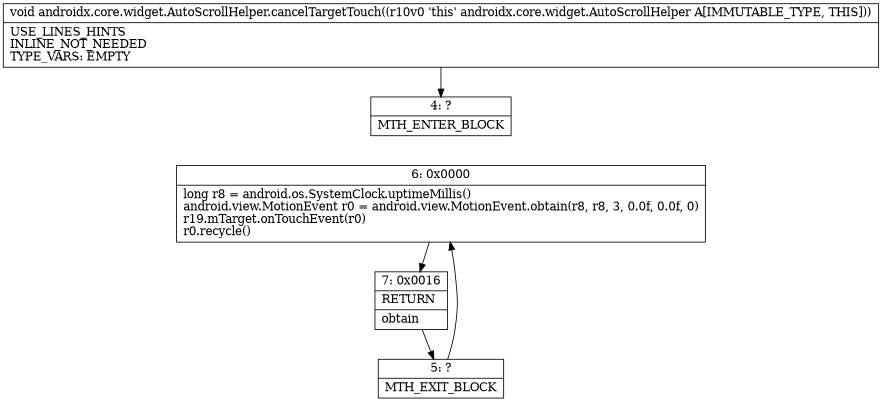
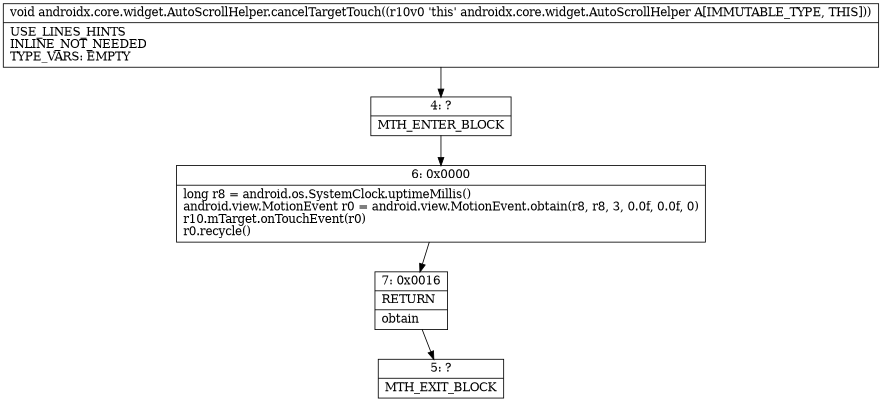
(275, 219) -> (275, 219)
(457, 305) -> (441, 146)
